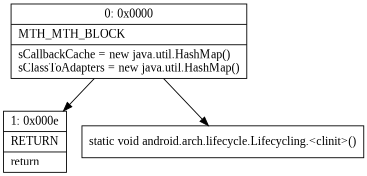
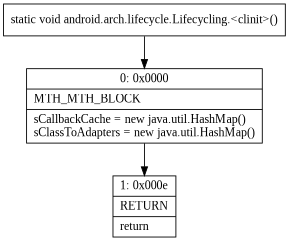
(183, 99) -> (144, 48)
